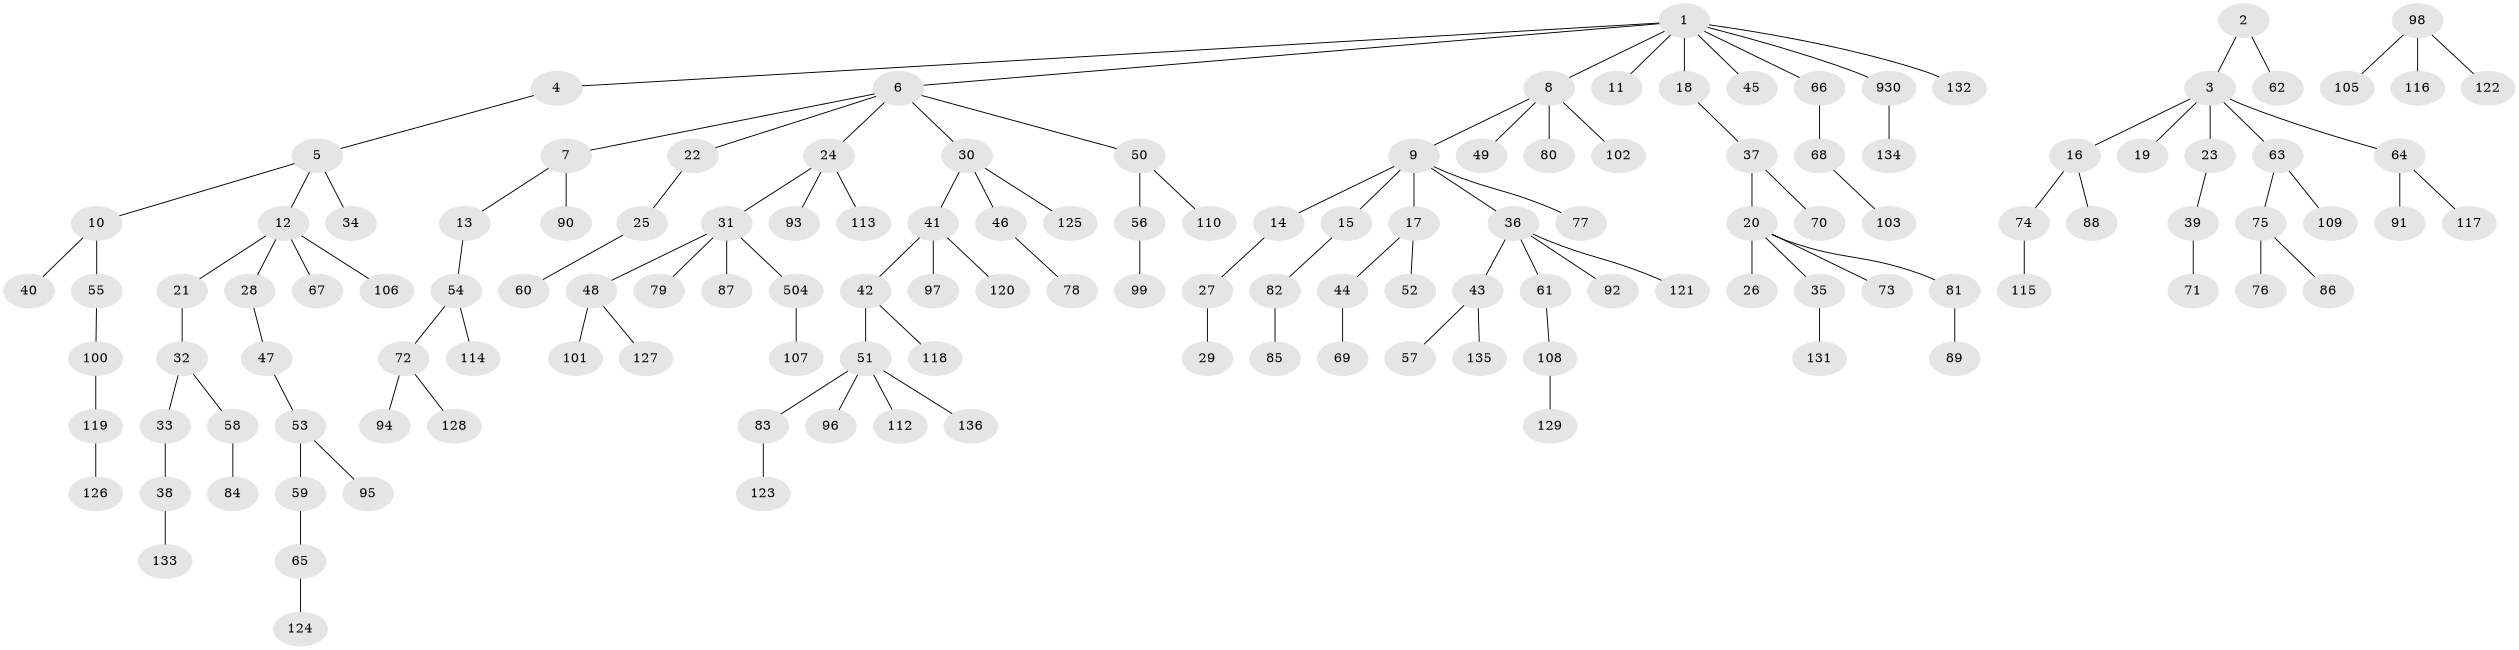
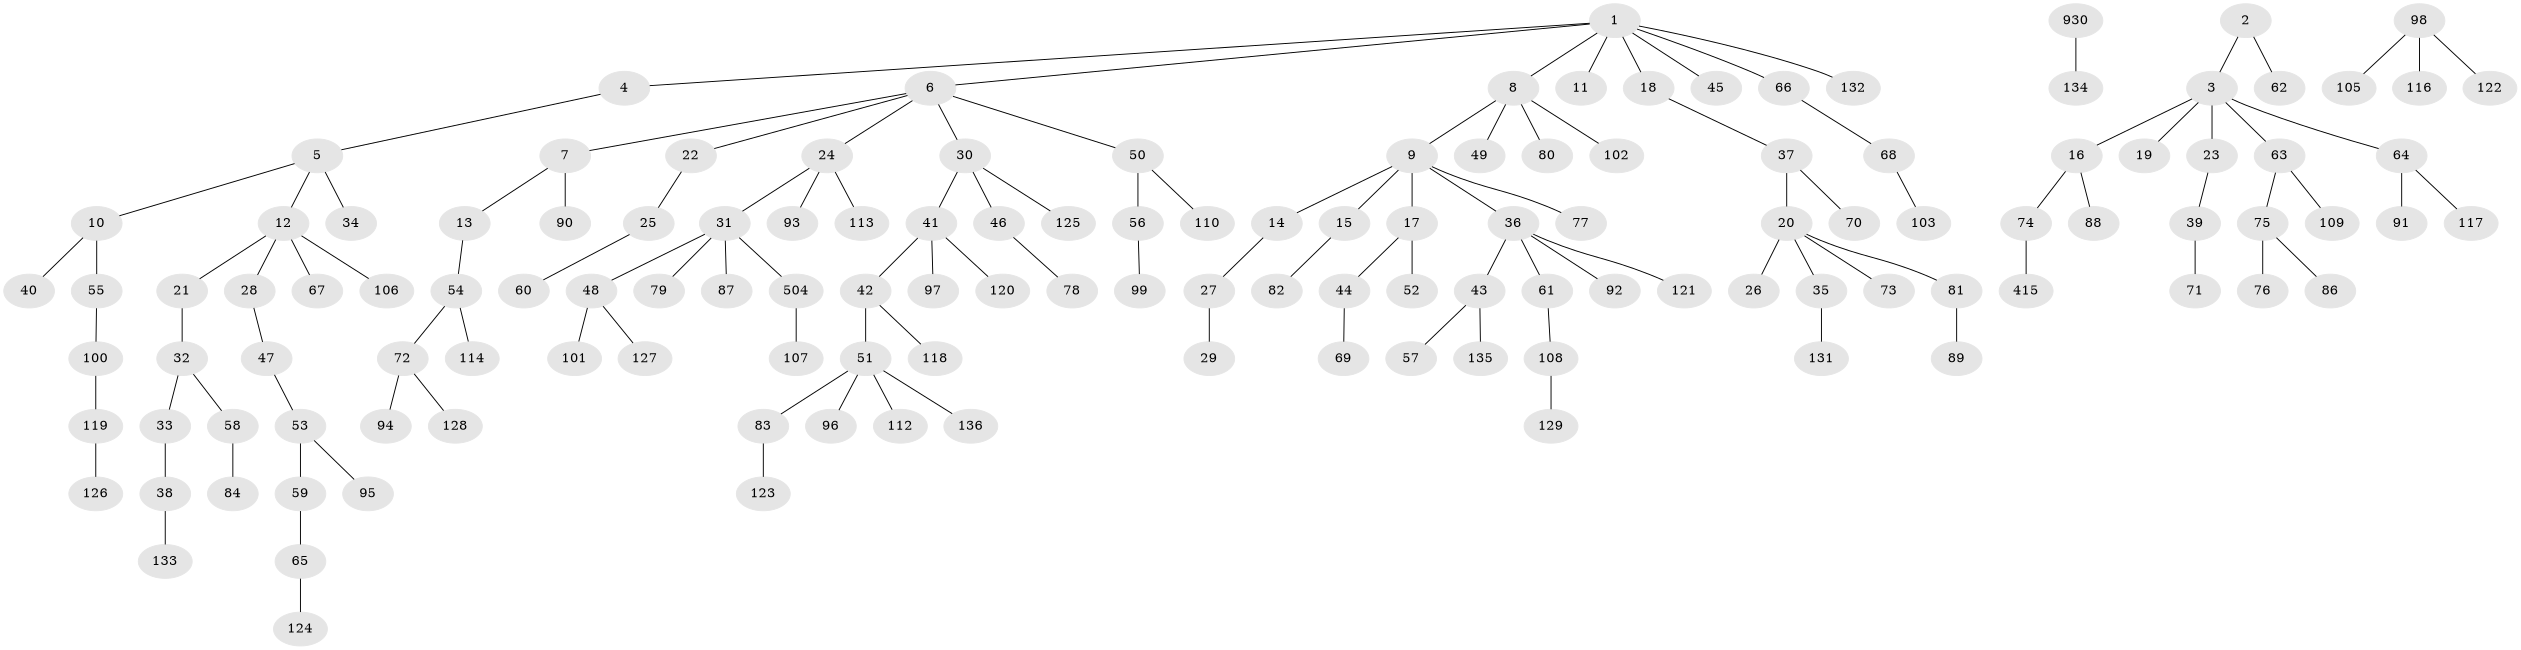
(1789, 50) -> none
(2024, 291) -> (2026, 291)
(1275, 359) -> none
